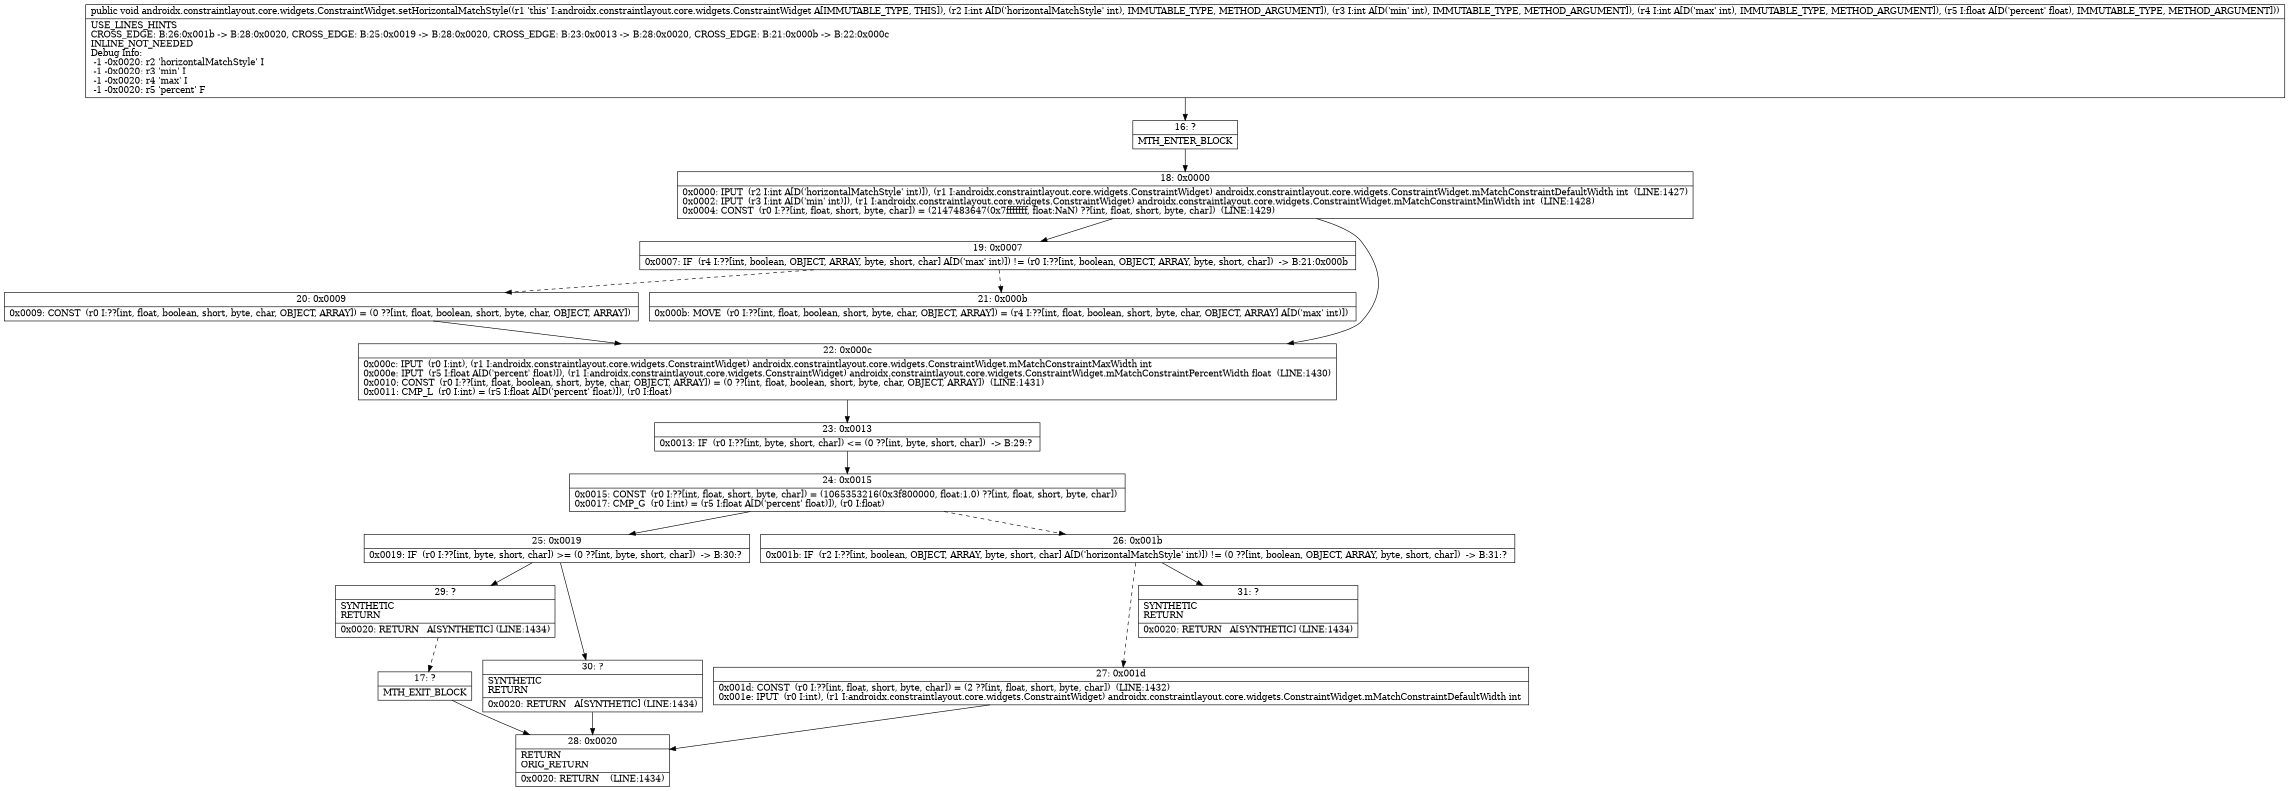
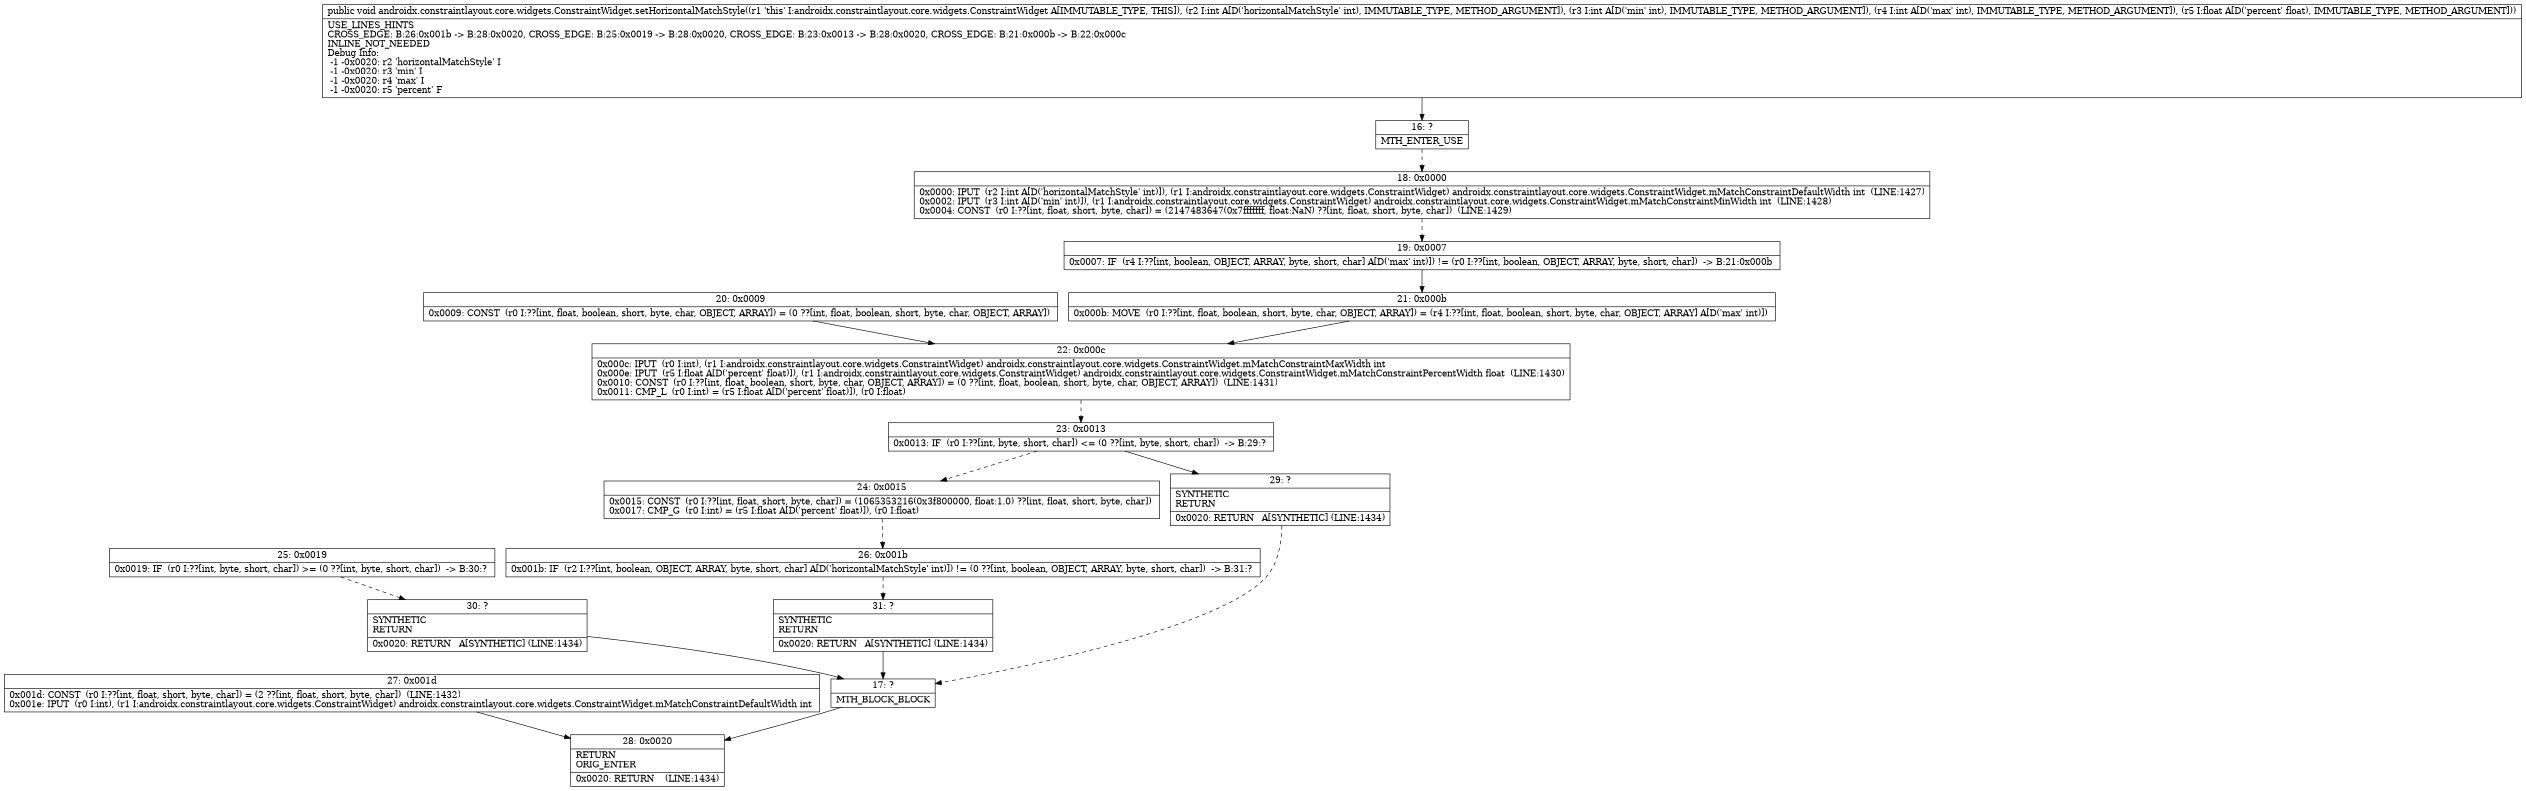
(1185, 142) -> (1422, 142)
(1185, 157) -> (1422, 157)
(1080, 229) -> (1422, 227)
(1000, 278) -> (1422, 278)
(663, 281) -> none
(1378, 292) -> (1292, 332)
(847, 408) -> (1081, 408)
(847, 459) -> (992, 465)
(693, 522) -> none
(514, 573) -> (1159, 462)
(1180, 573) -> (883, 585)
(572, 608) -> (370, 587)
(1130, 612) -> none
none -> (883, 662)
(425, 693) -> (883, 700)
(593, 720) -> (713, 653)
(555, 765) -> (606, 765)
